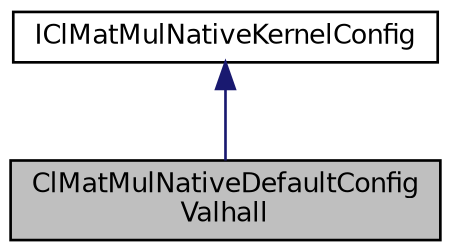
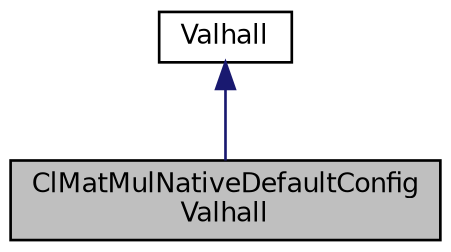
(225, 37) -> (225, 37)
